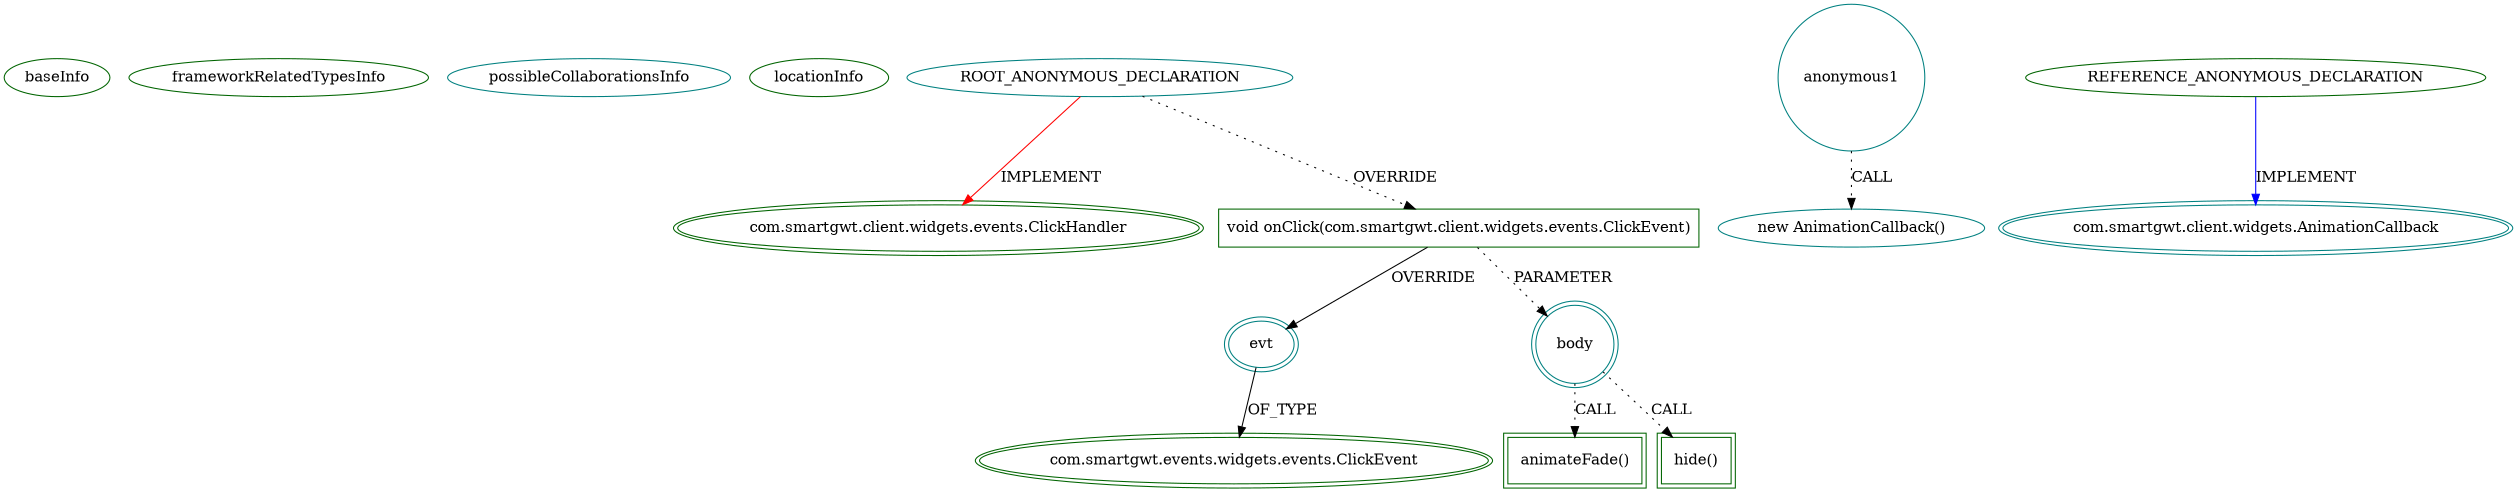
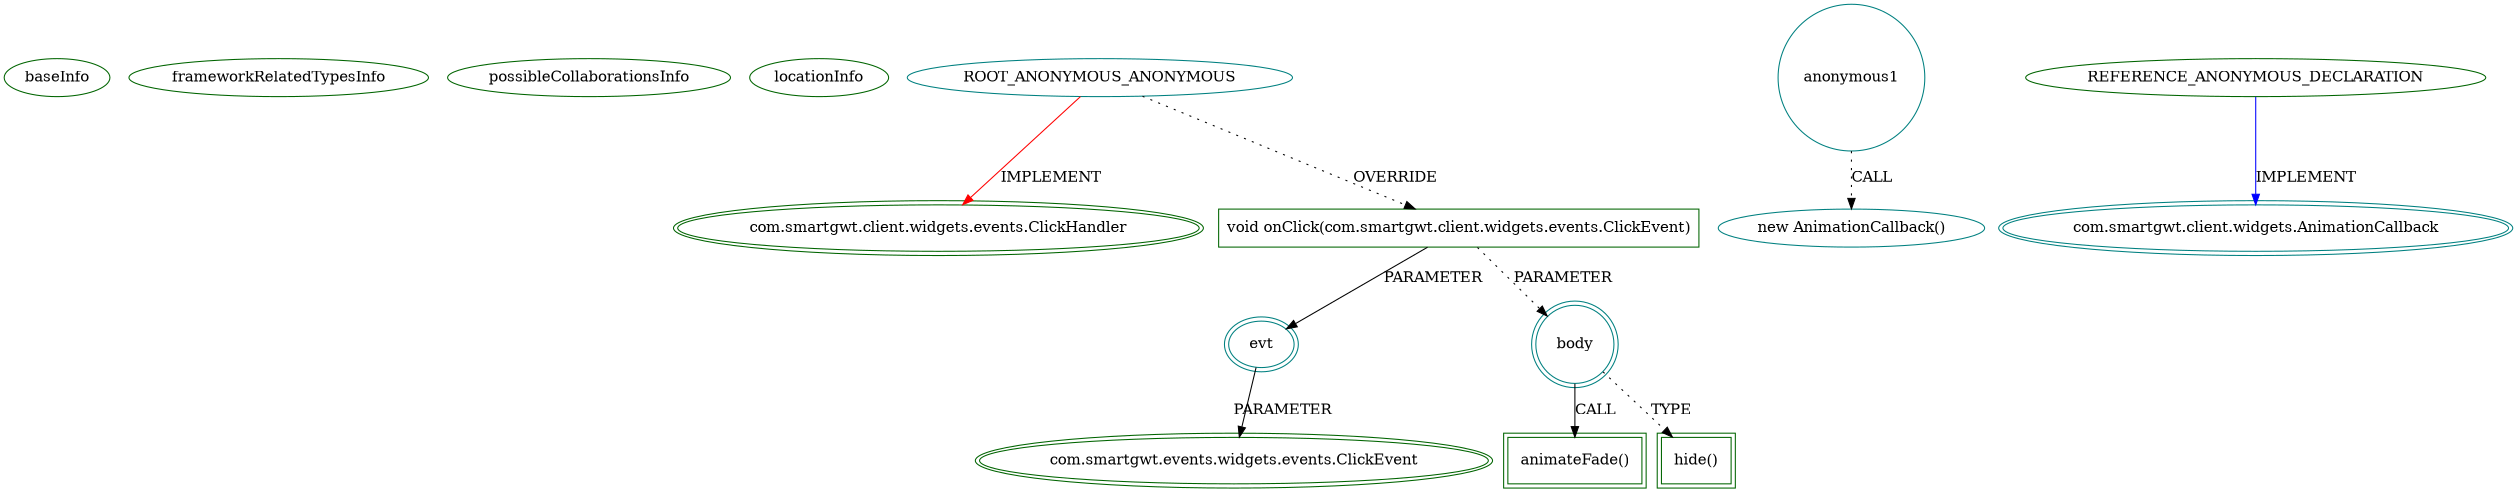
(589, 78) -> (589, 78)
(1100, 78) -> (1100, 78)
(1433, 278) -> (1433, 278)
(1575, 405) -> (1575, 405)
(1283, 410) -> (1283, 410)
(1671, 410) -> (1671, 410)
